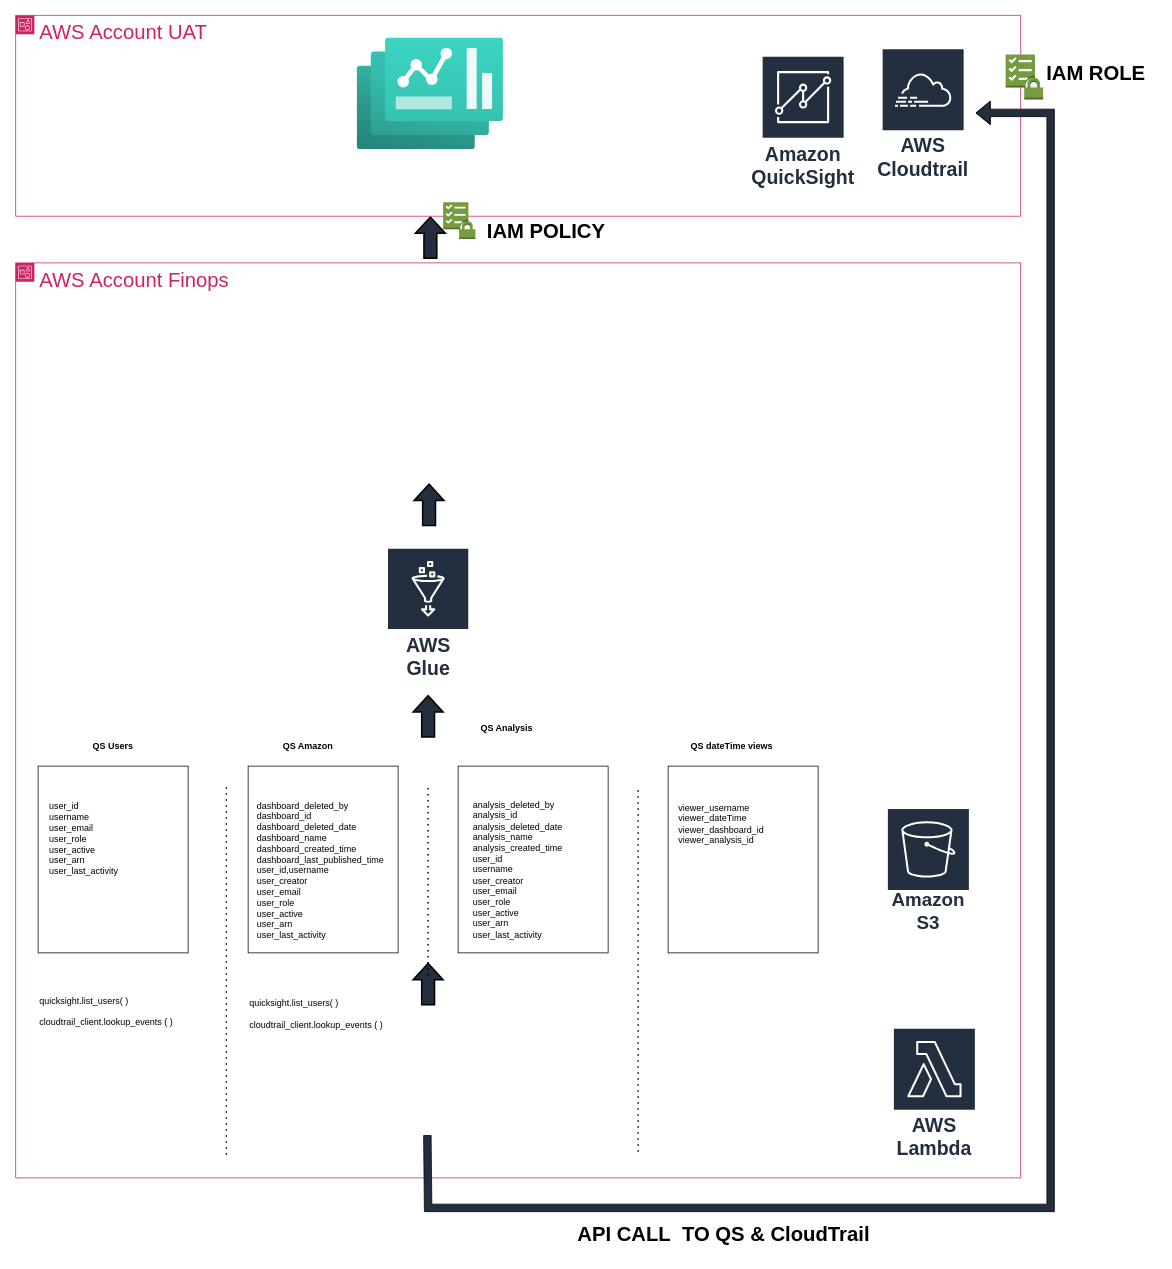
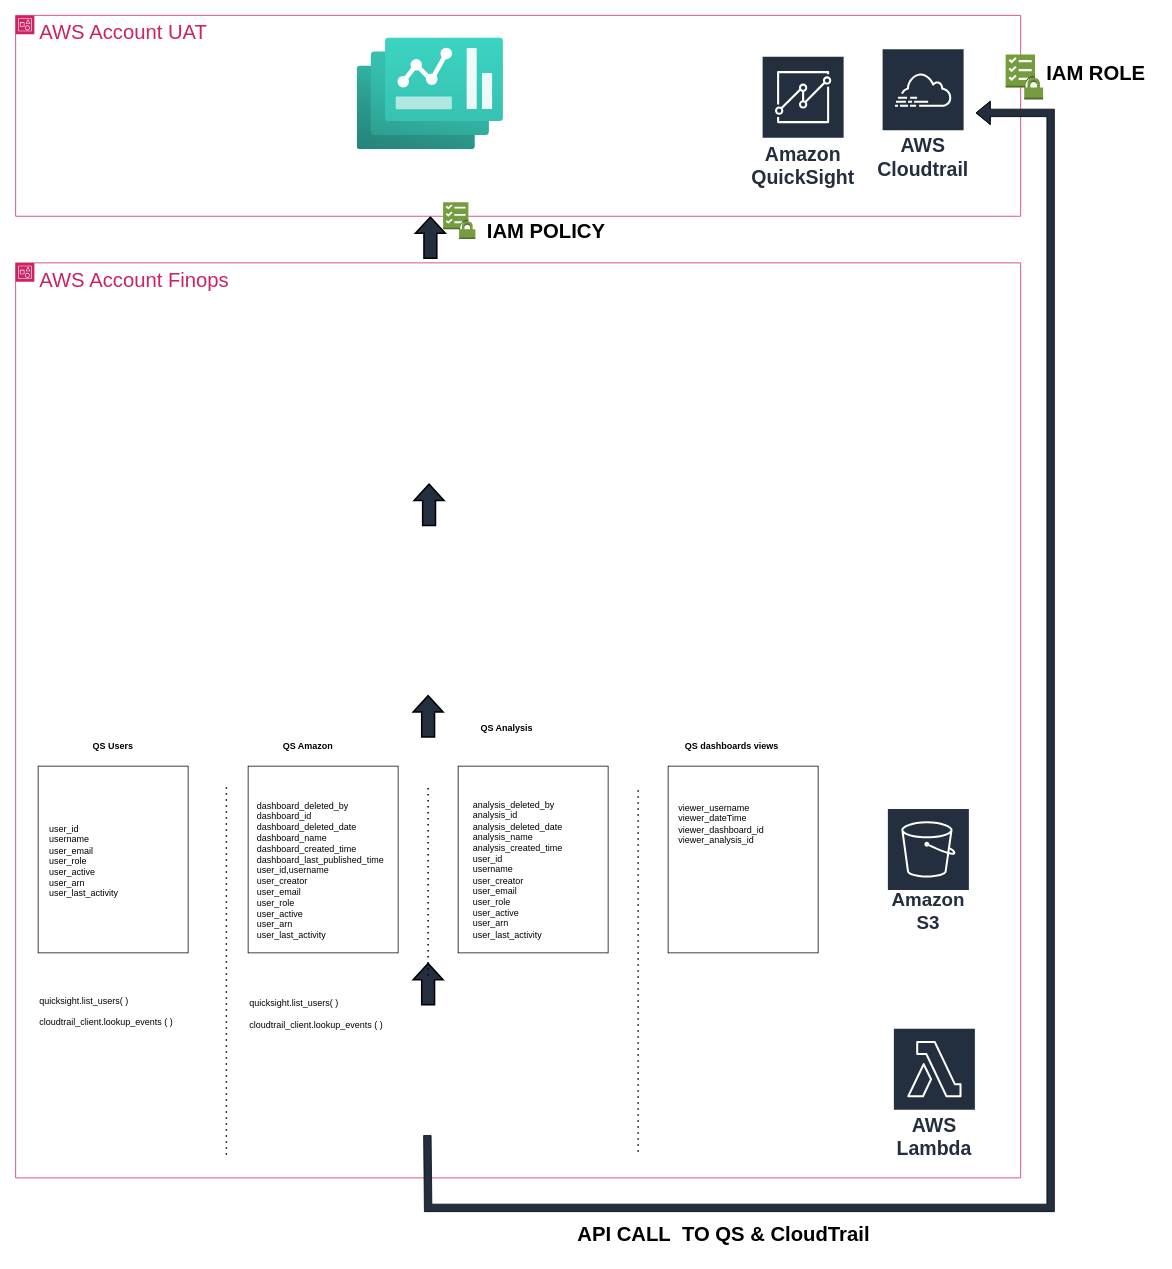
(428, 615) -> none
(732, 747) -> (732, 747)
(89, 841) -> (89, 864)
